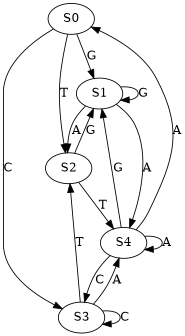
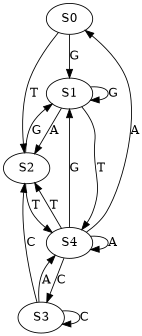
(3, 168) -> none
(147, 168) -> (101, 168)
none -> (50, 209)
(80, 243) -> (31, 243)
